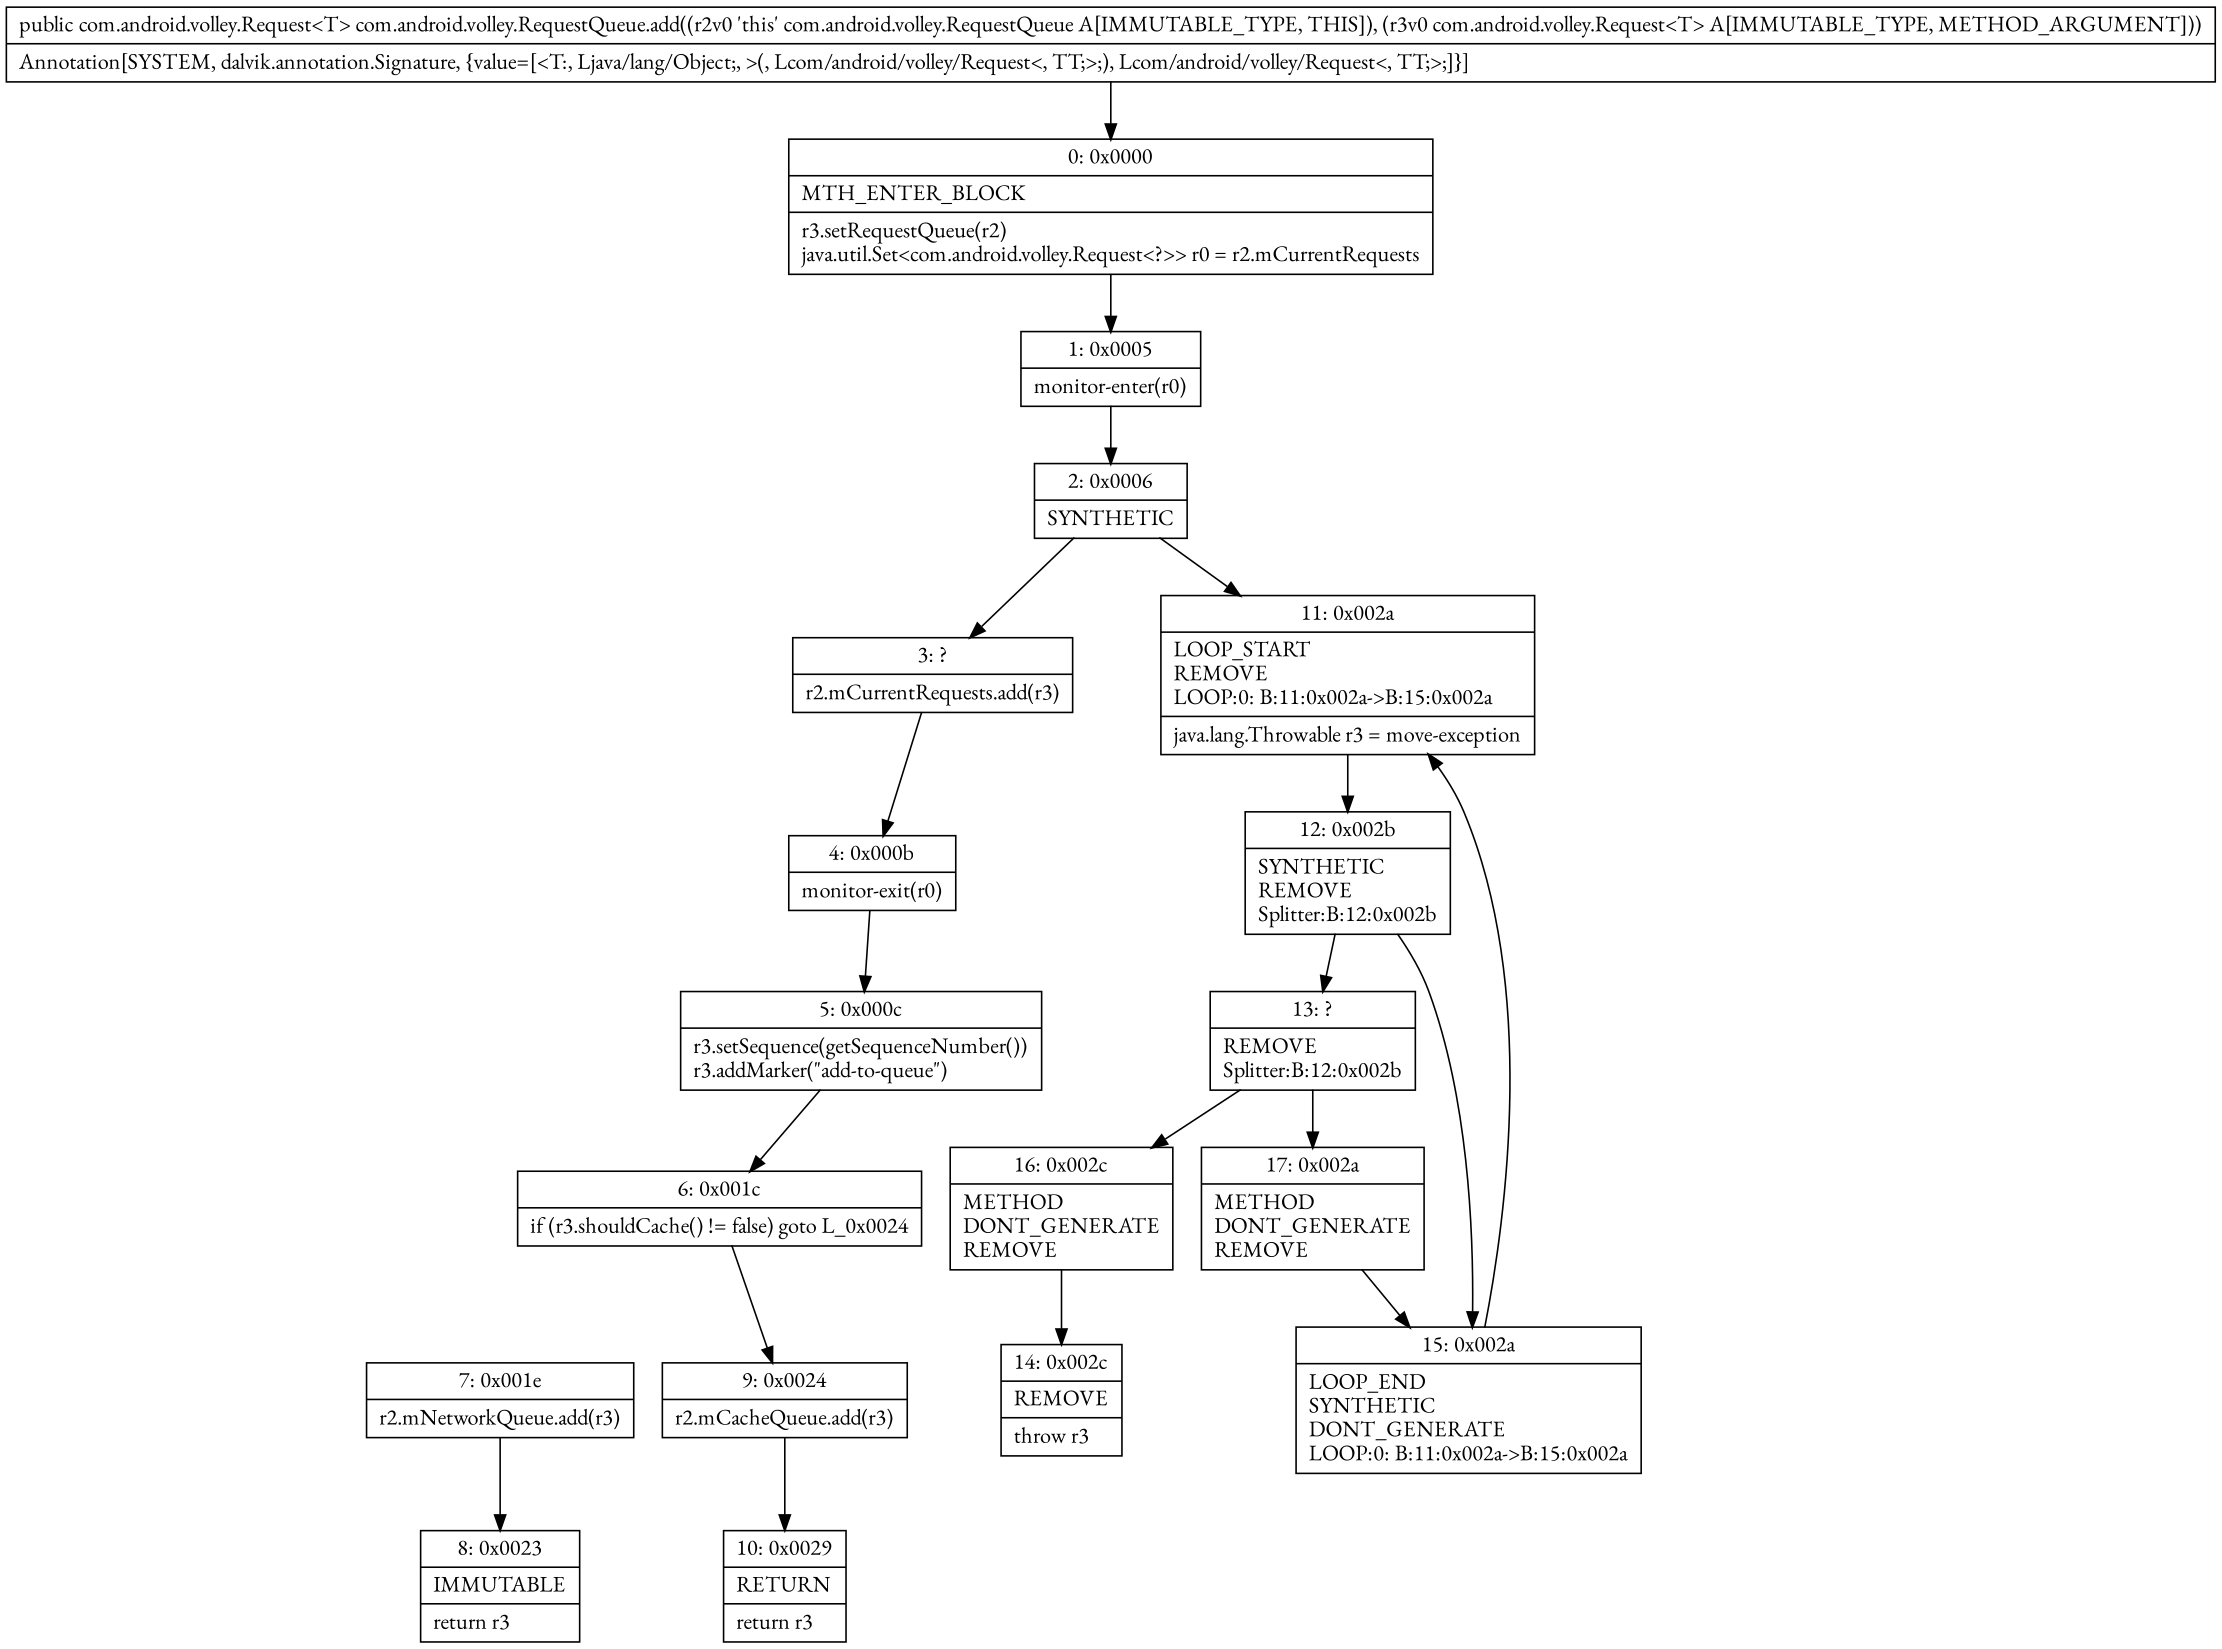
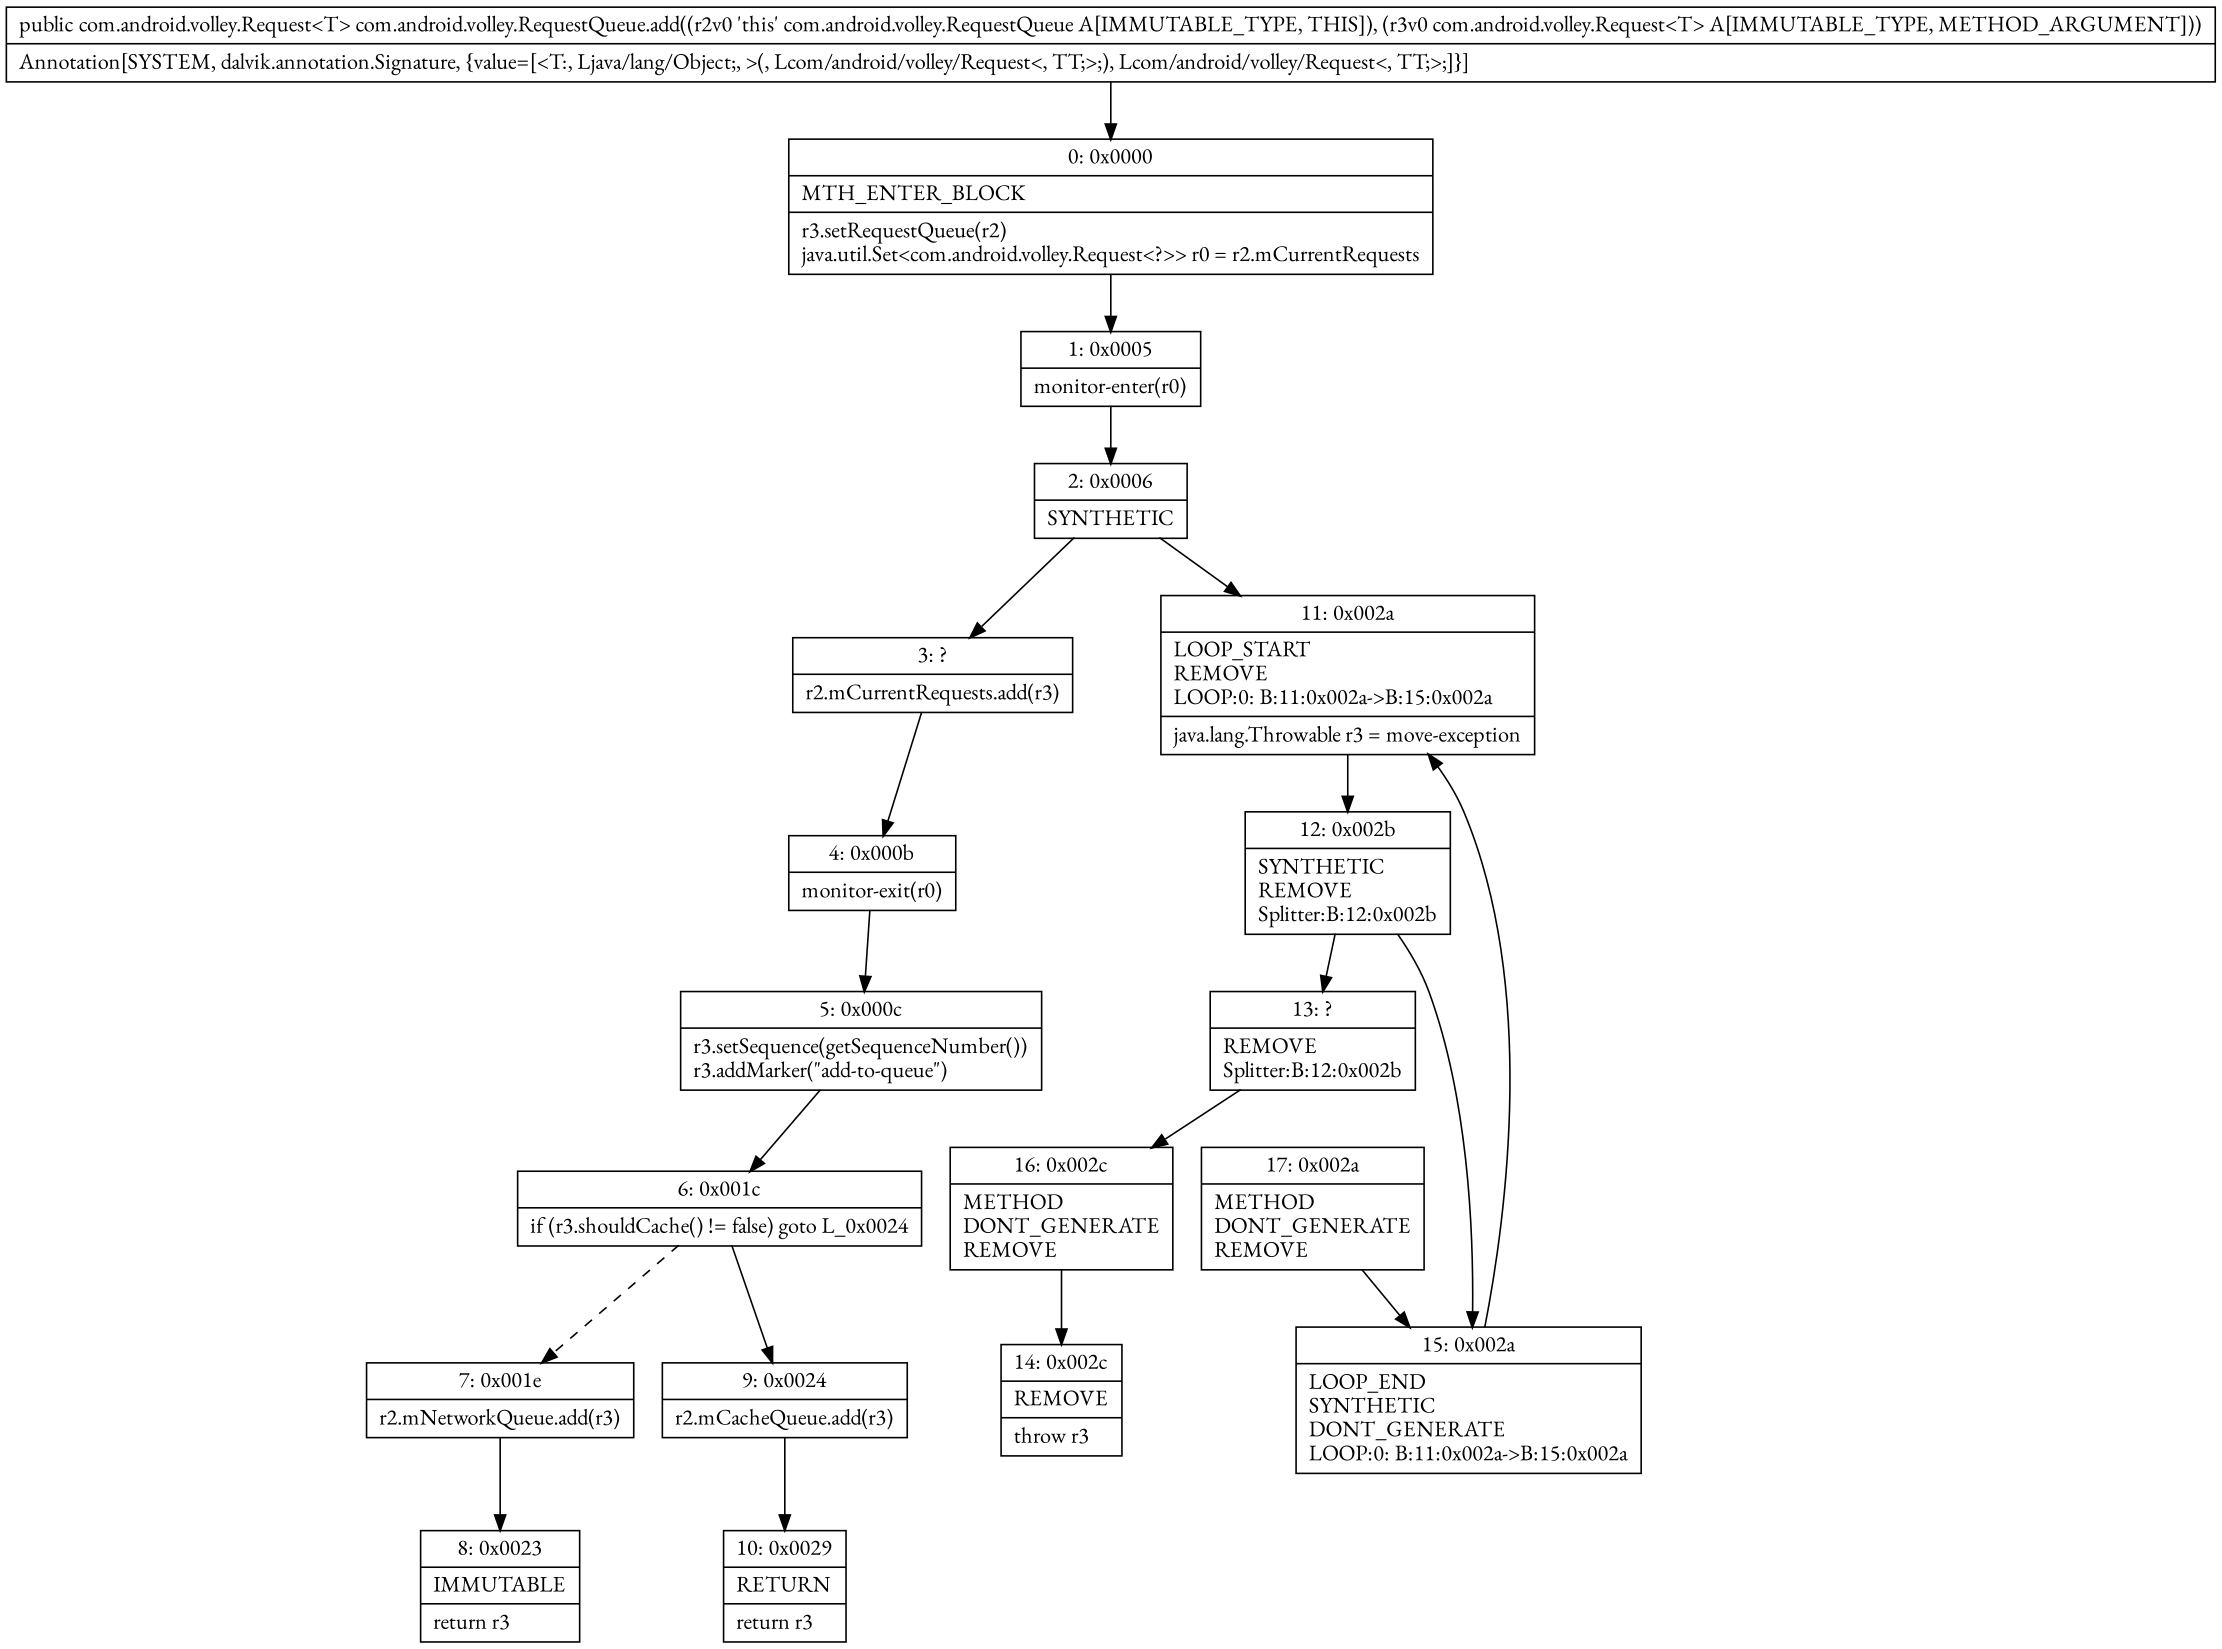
(1313, 1111) -> none
none -> (616, 1299)
